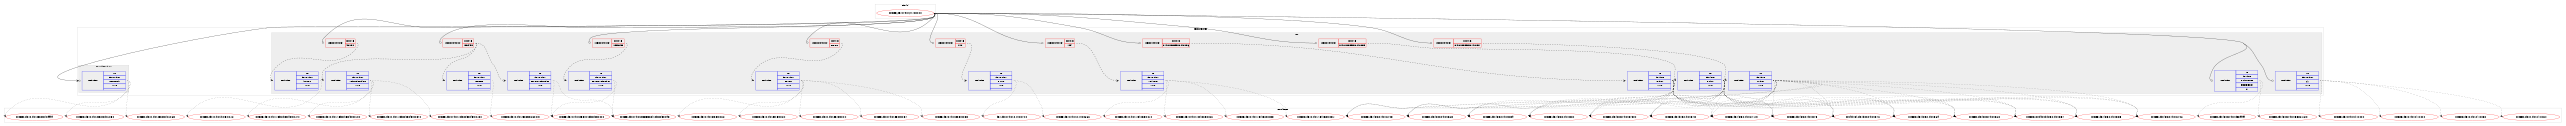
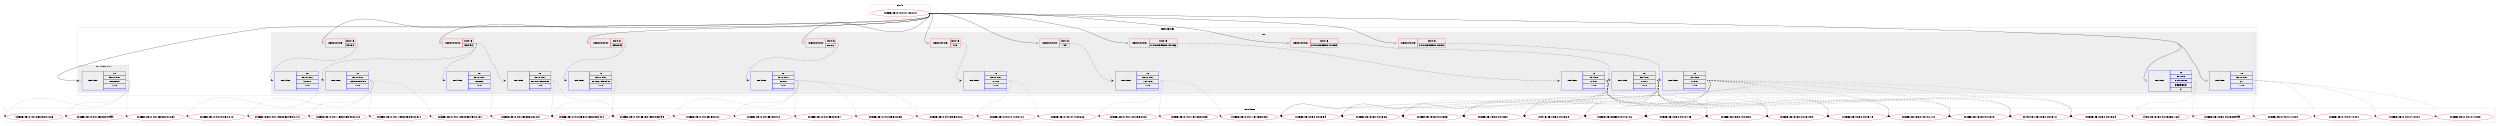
(277, 117) -> (277, 117)
(645, 117) -> (642, 117)
(1012, 117) -> (1007, 117)
(1133, 117) -> none
(1984, 117) -> (1554, 117)
(2045, 117) -> (1493, 117)
(2167, 117) -> (1615, 117)
(2227, 117) -> (2222, 117)
(2288, 117) -> (2161, 117)
